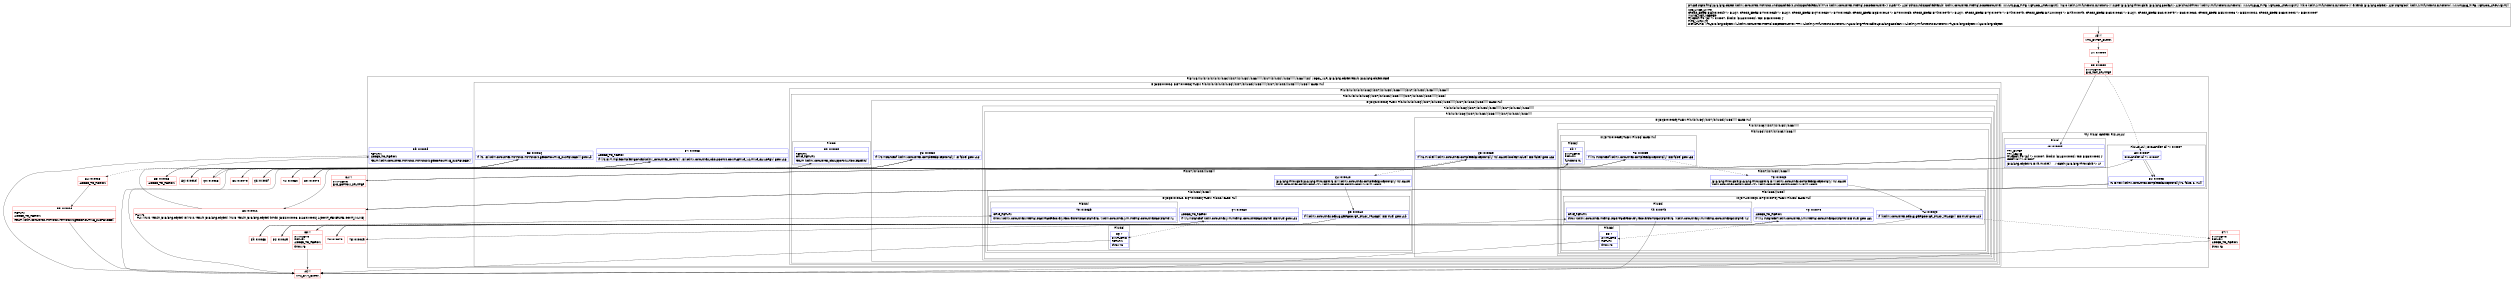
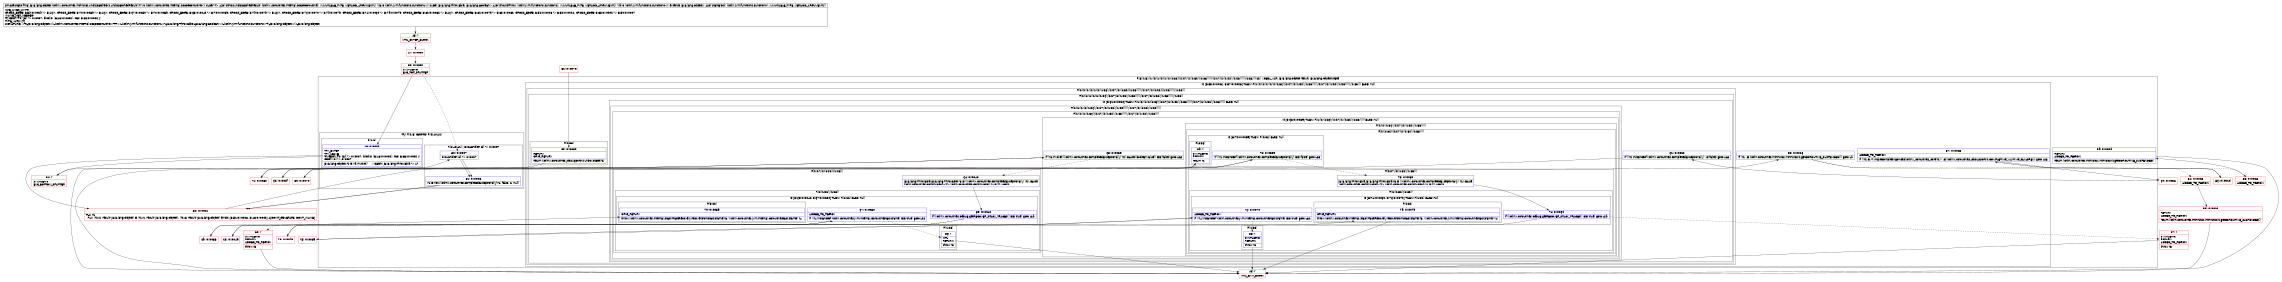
(1573, 161) -> (1199, 161)
(577, 168) -> none
(1046, 225) -> (754, 229)
(1119, 238) -> (946, 238)
